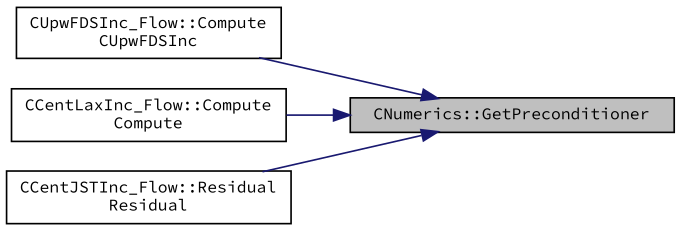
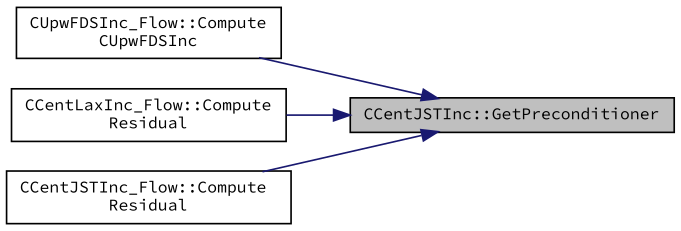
(149, 115) -> (149, 115)
(512, 115) -> (512, 115)
(149, 197) -> (149, 197)
